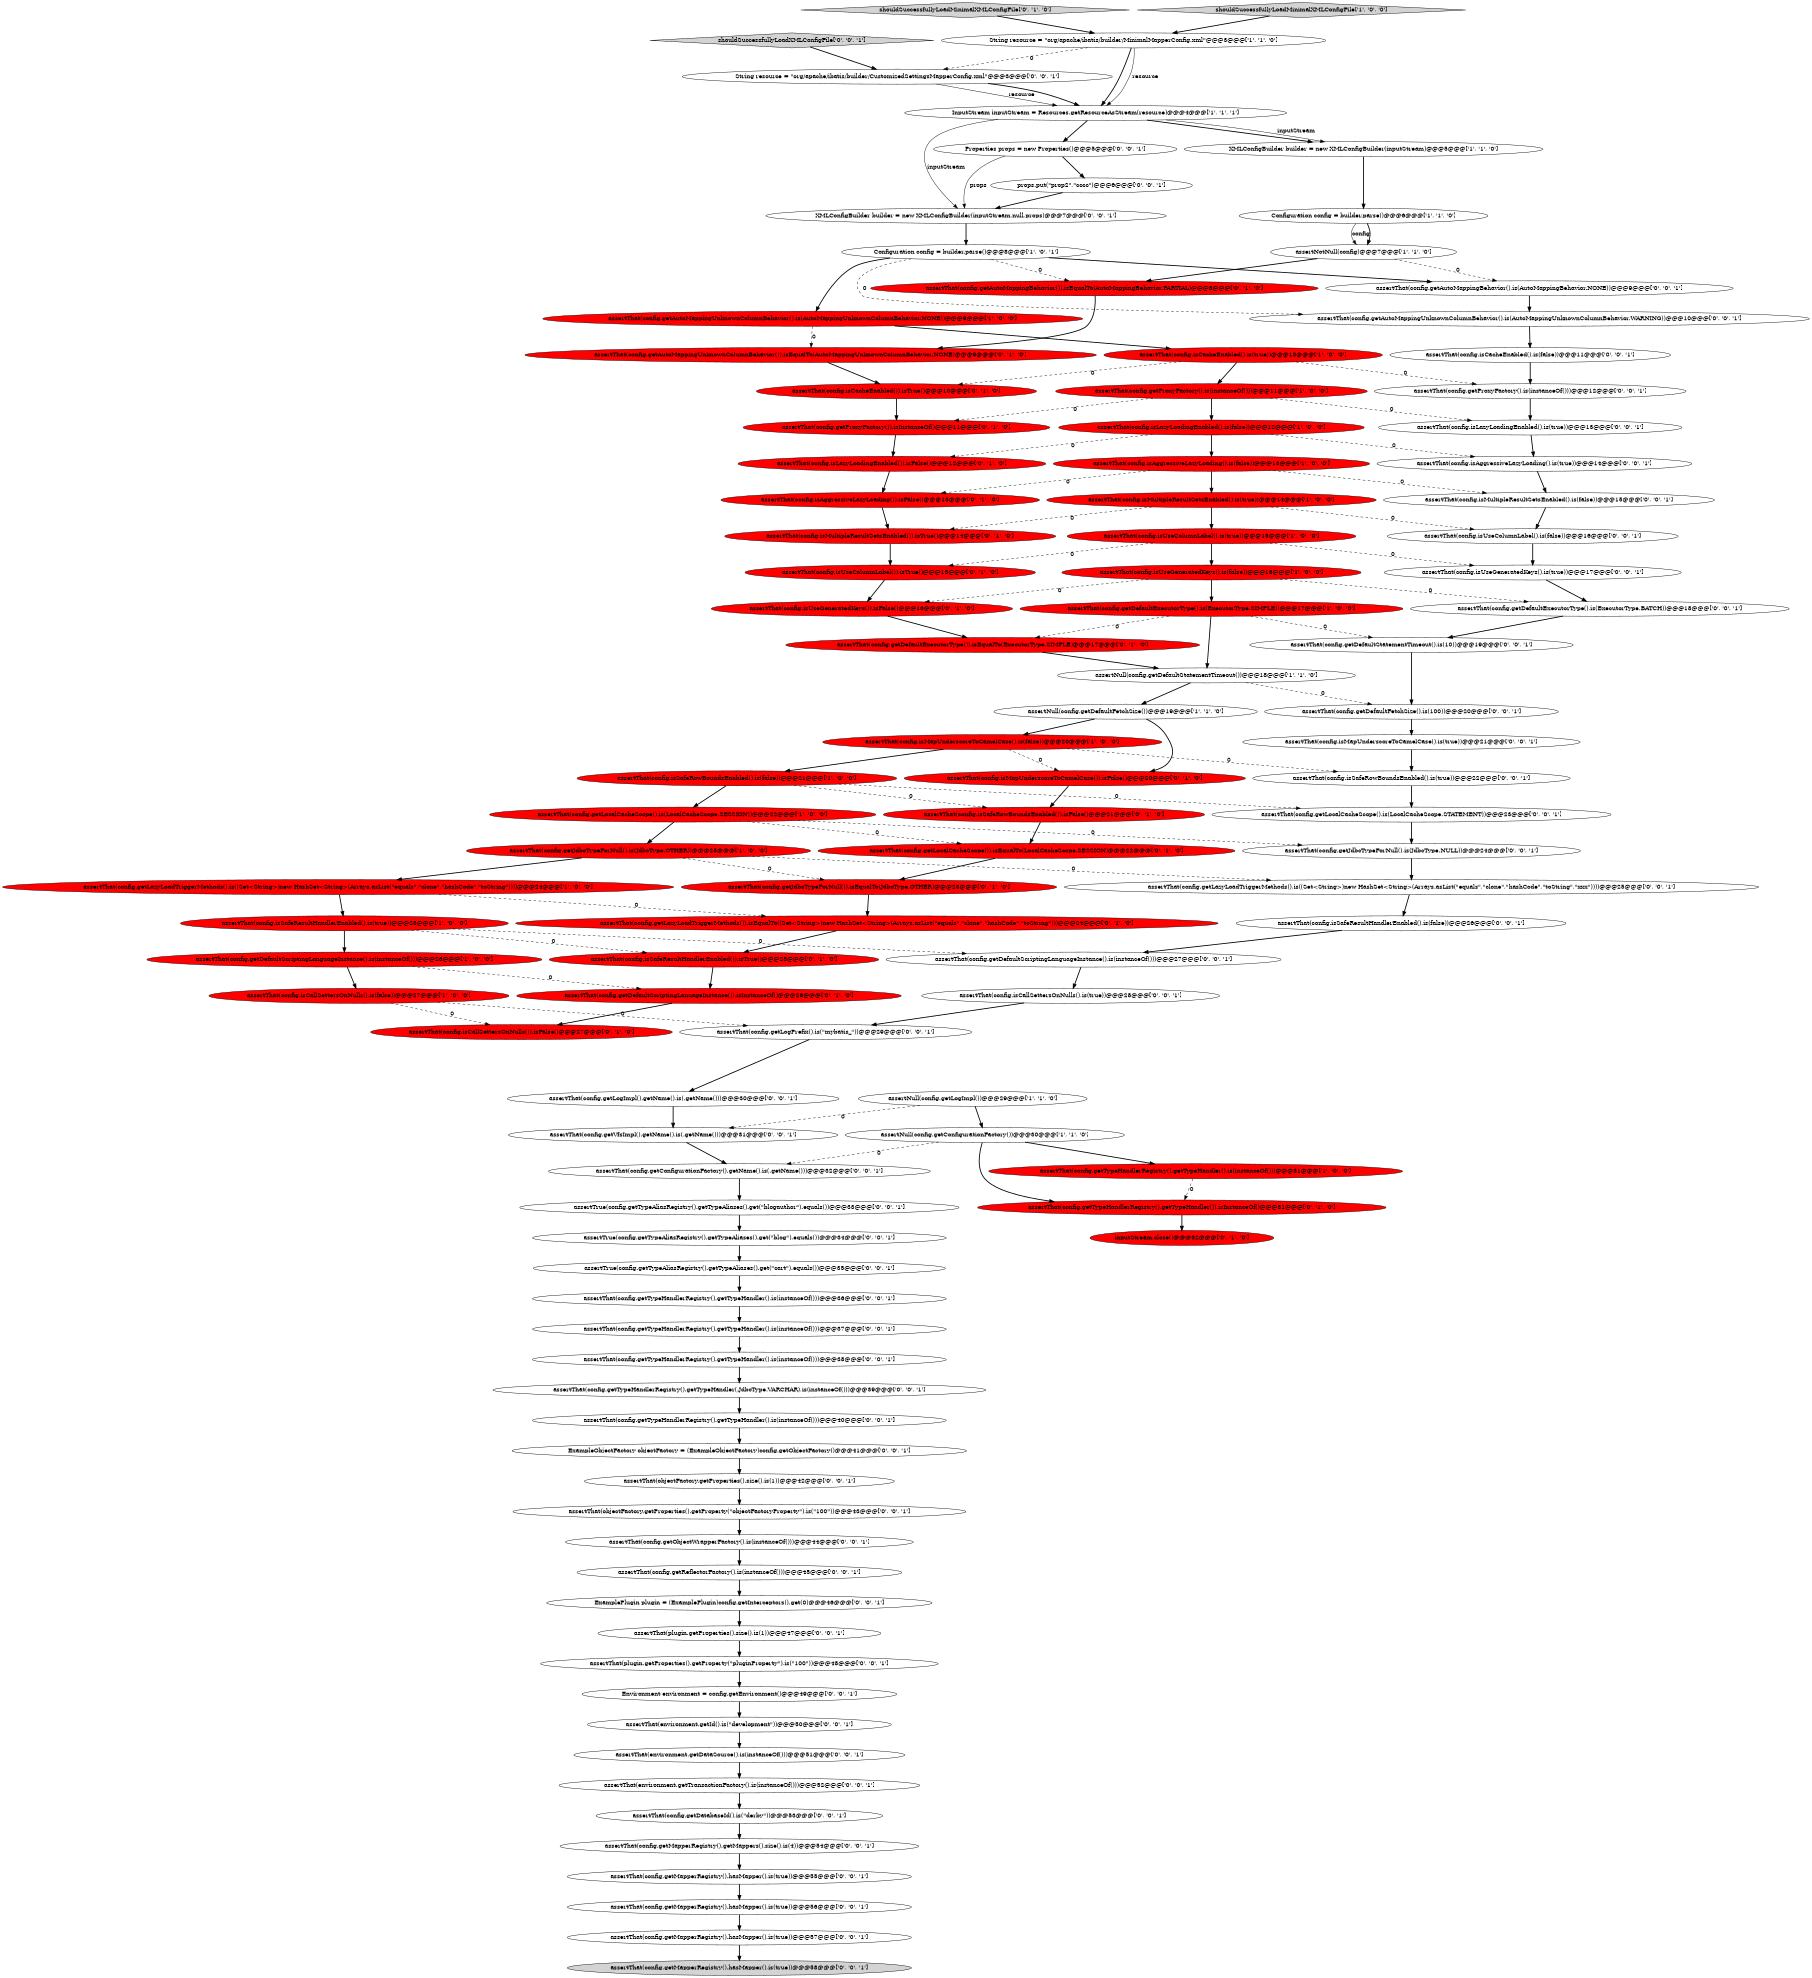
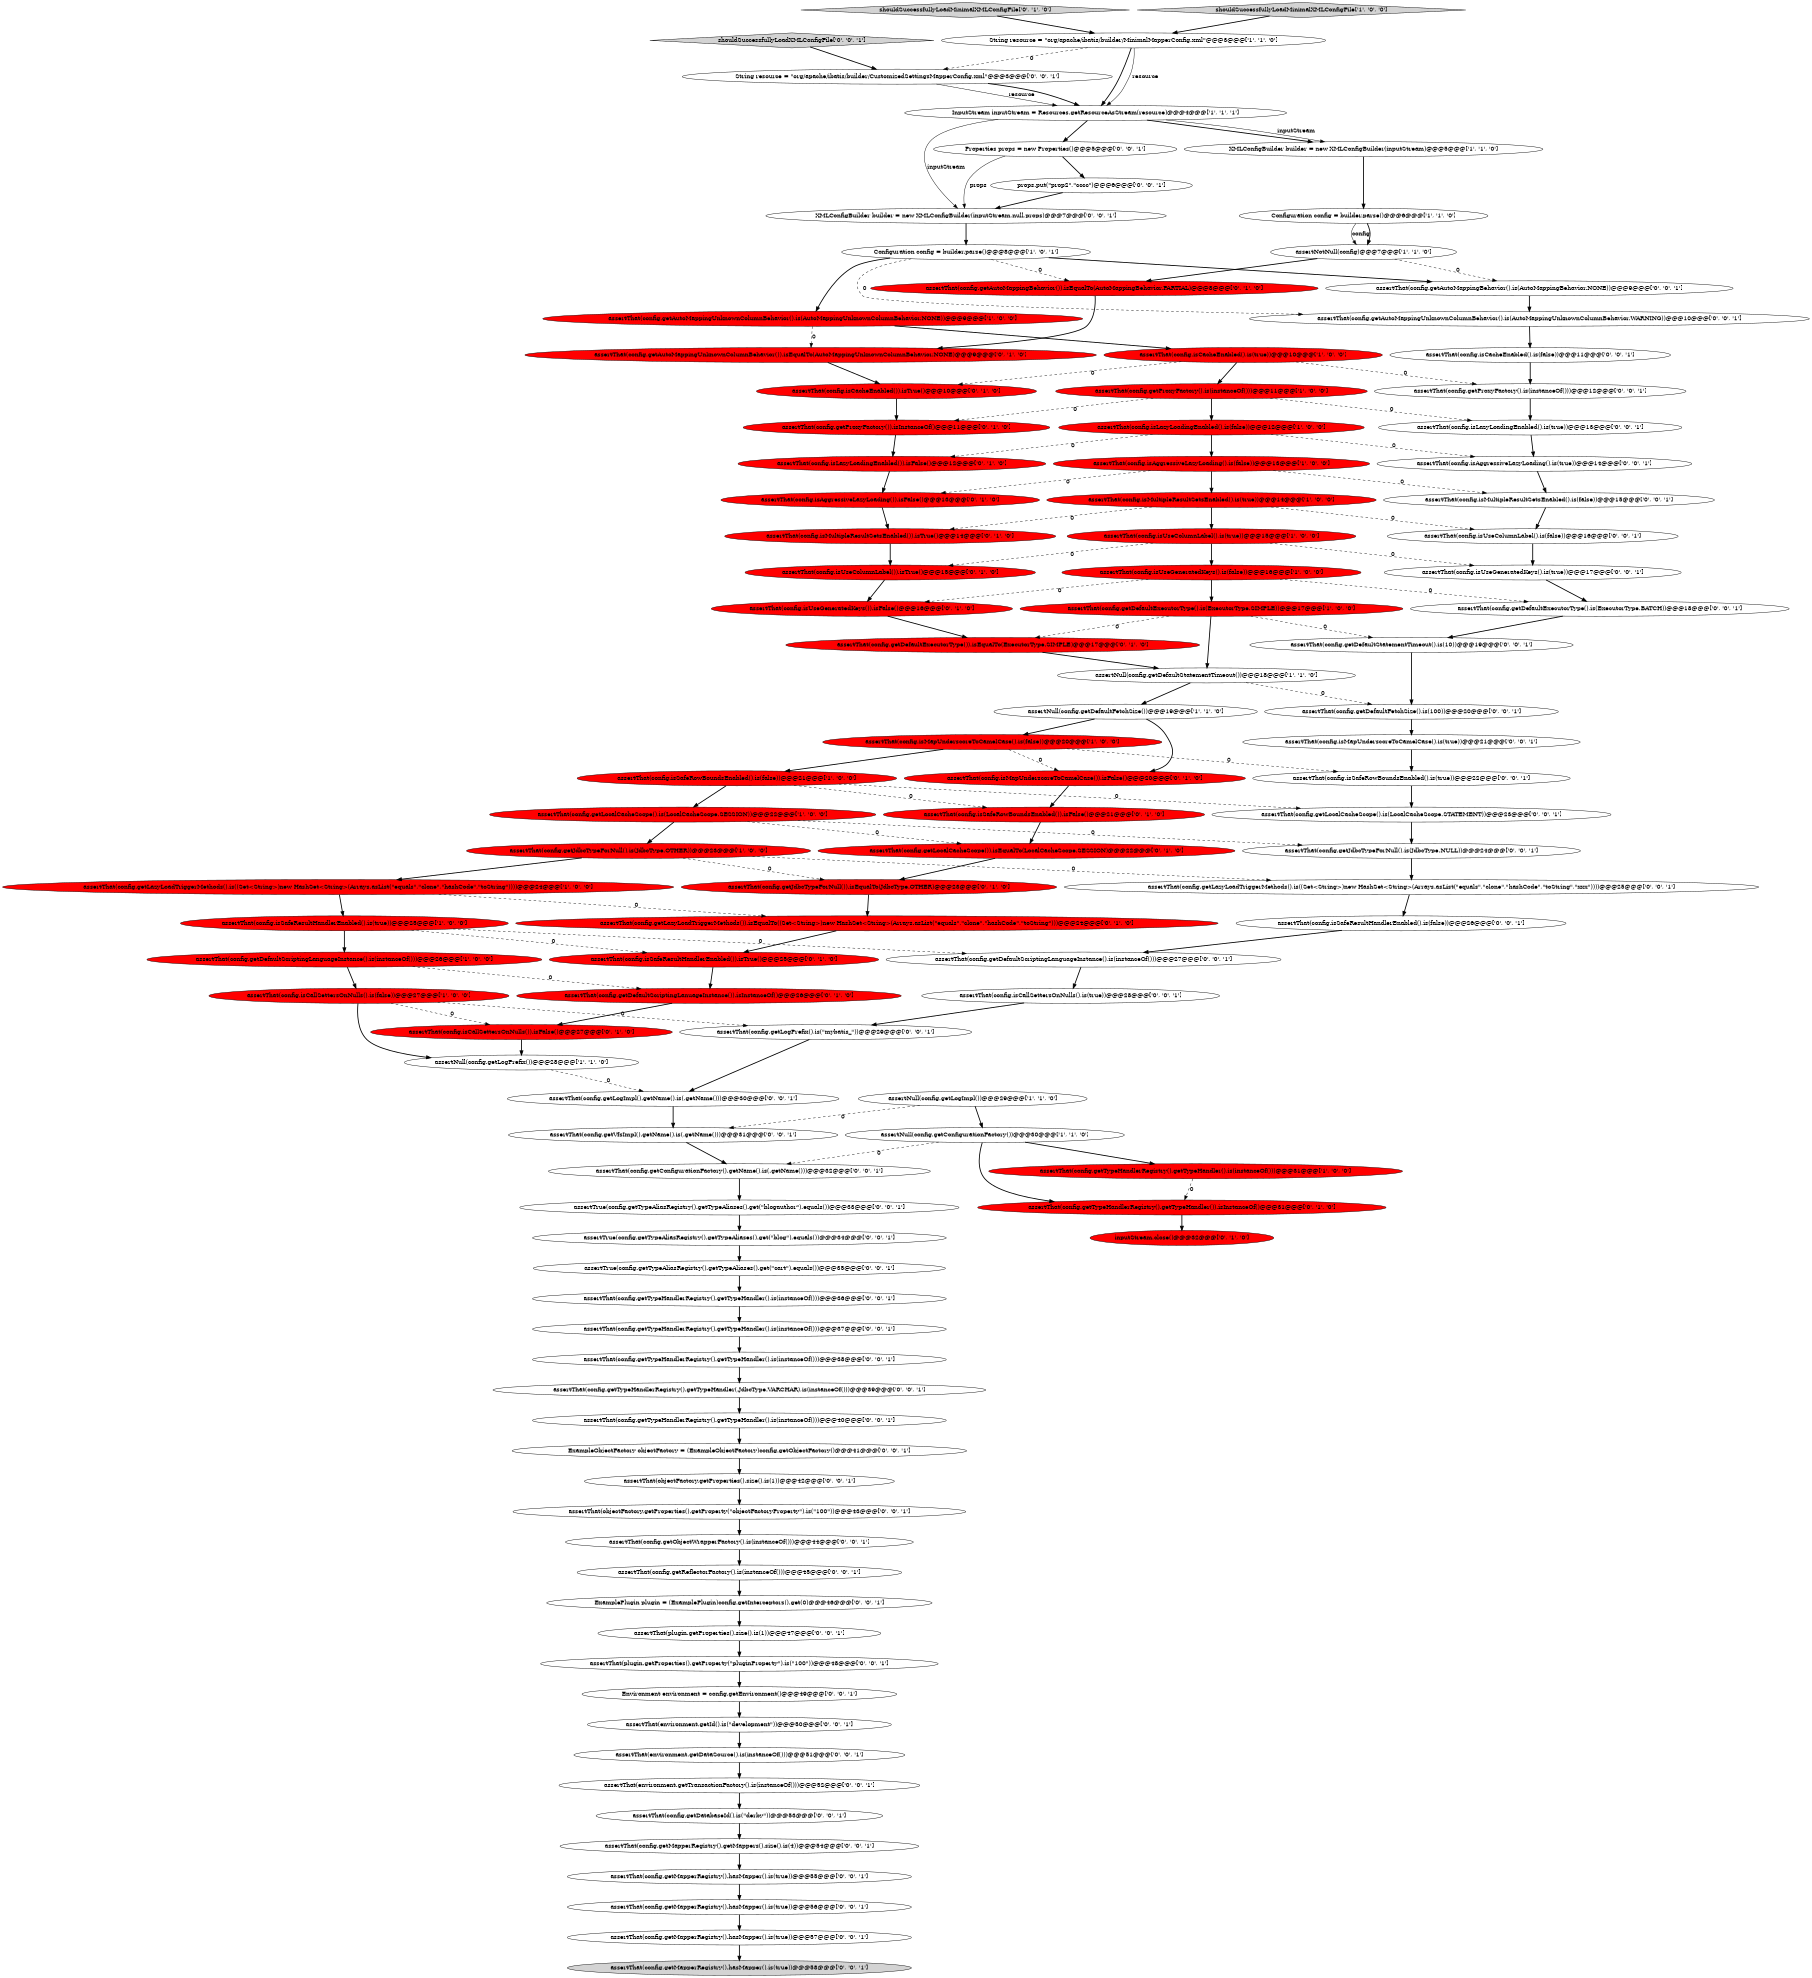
none -> (521, 1062)
